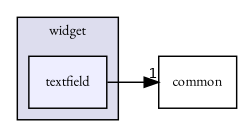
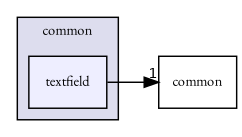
(68, 31) -> (68, 31)
